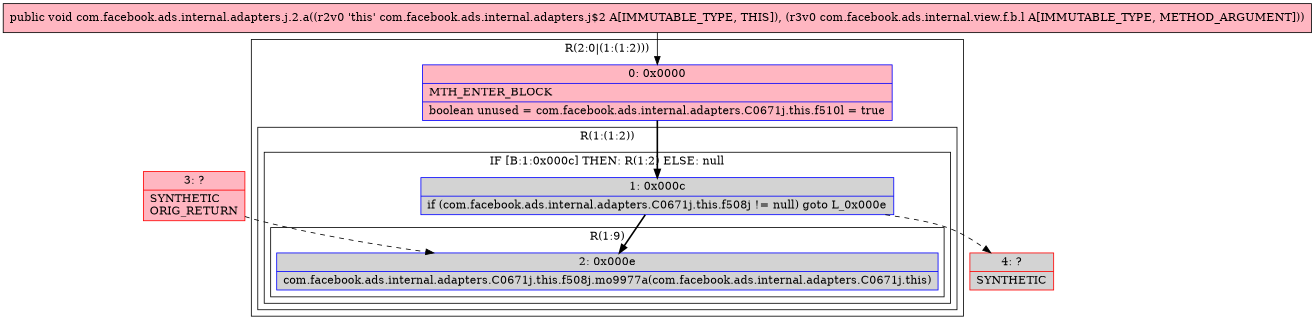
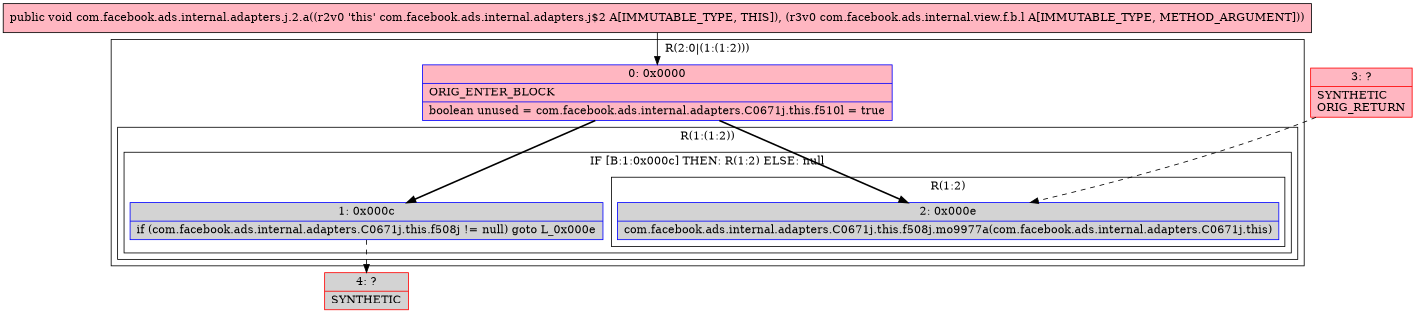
(491, 92) -> (492, 92)
(633, 233) -> (810, 160)
(607, 237) -> (948, 186)
